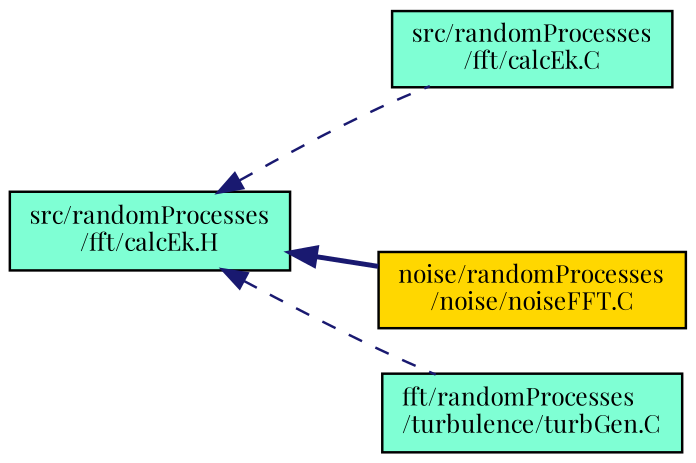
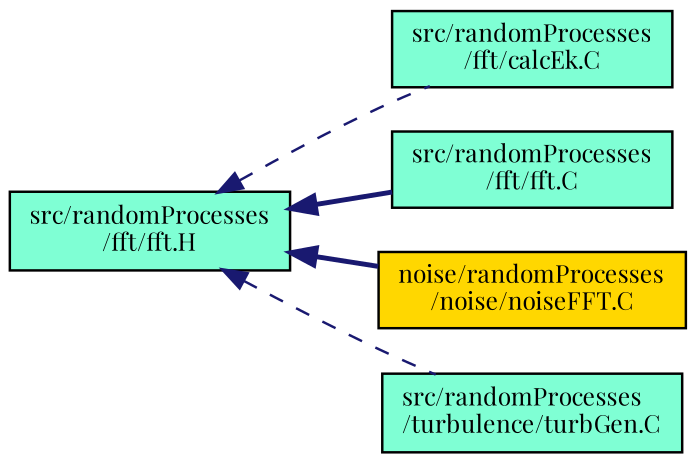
none -> (532, 170)
(150, 231) -> (150, 231)
(532, 413) -> (532, 413)
